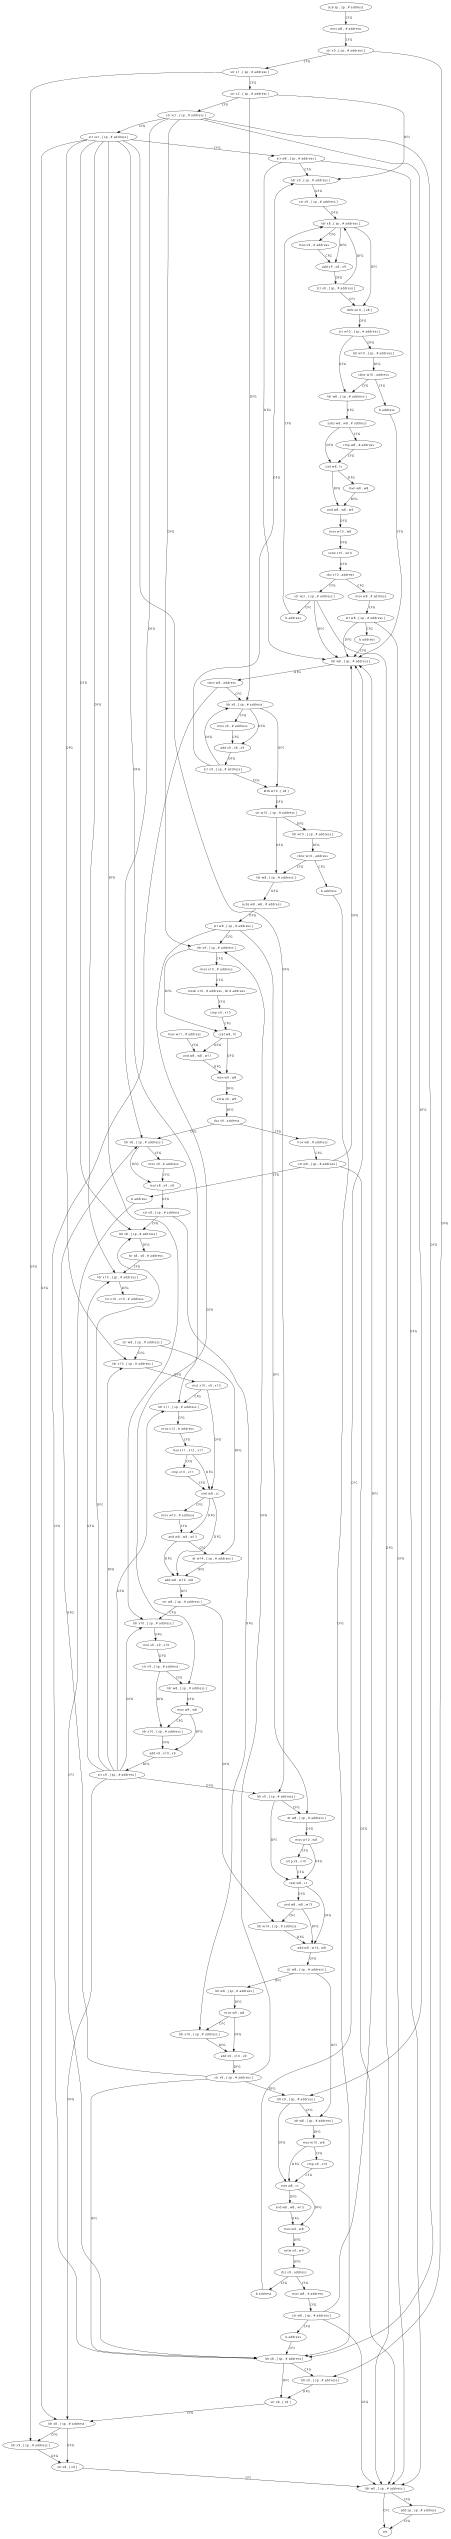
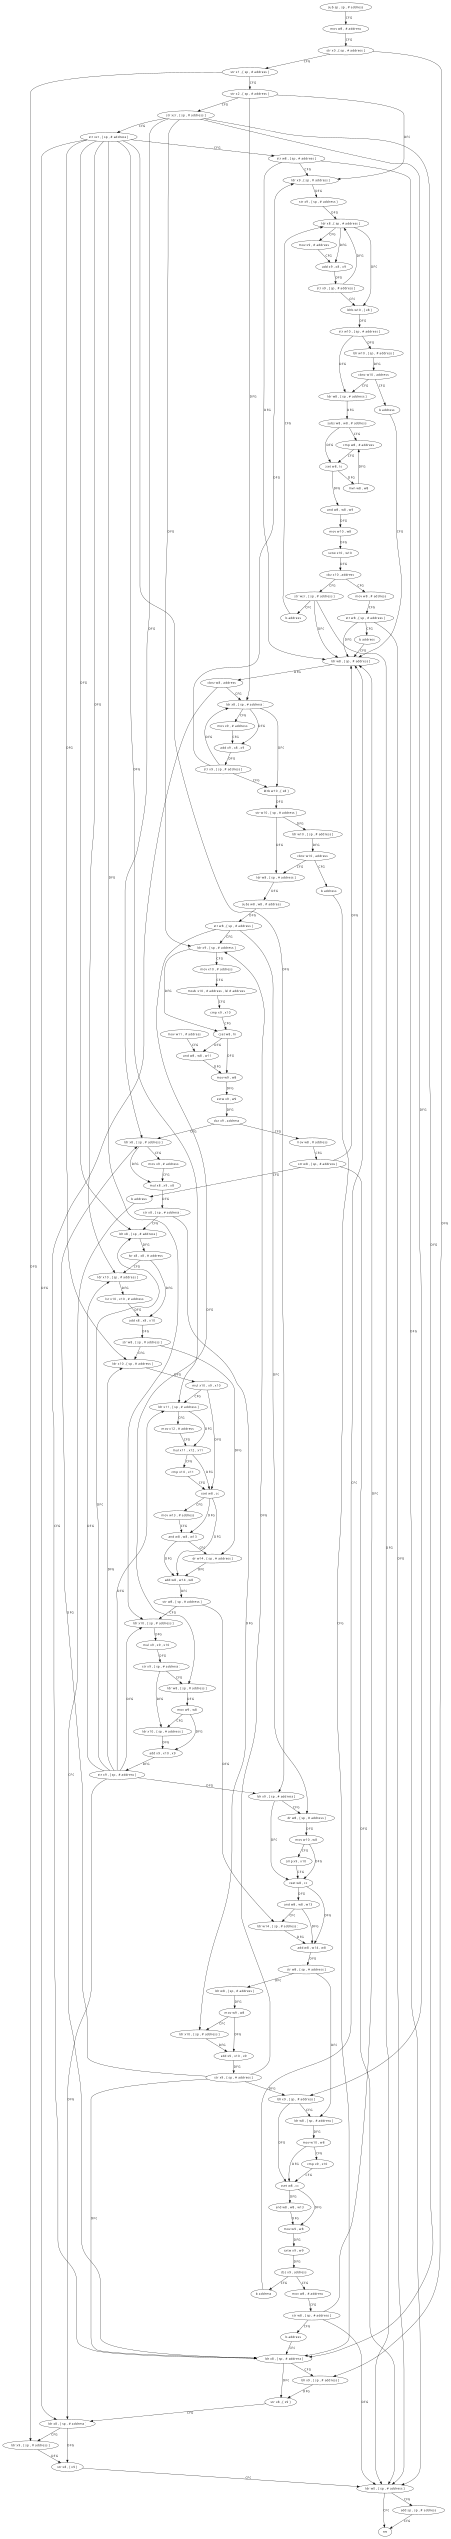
(350, 498) -> (359, 468)
none -> (142, 1321)
none -> (204, 1426)
